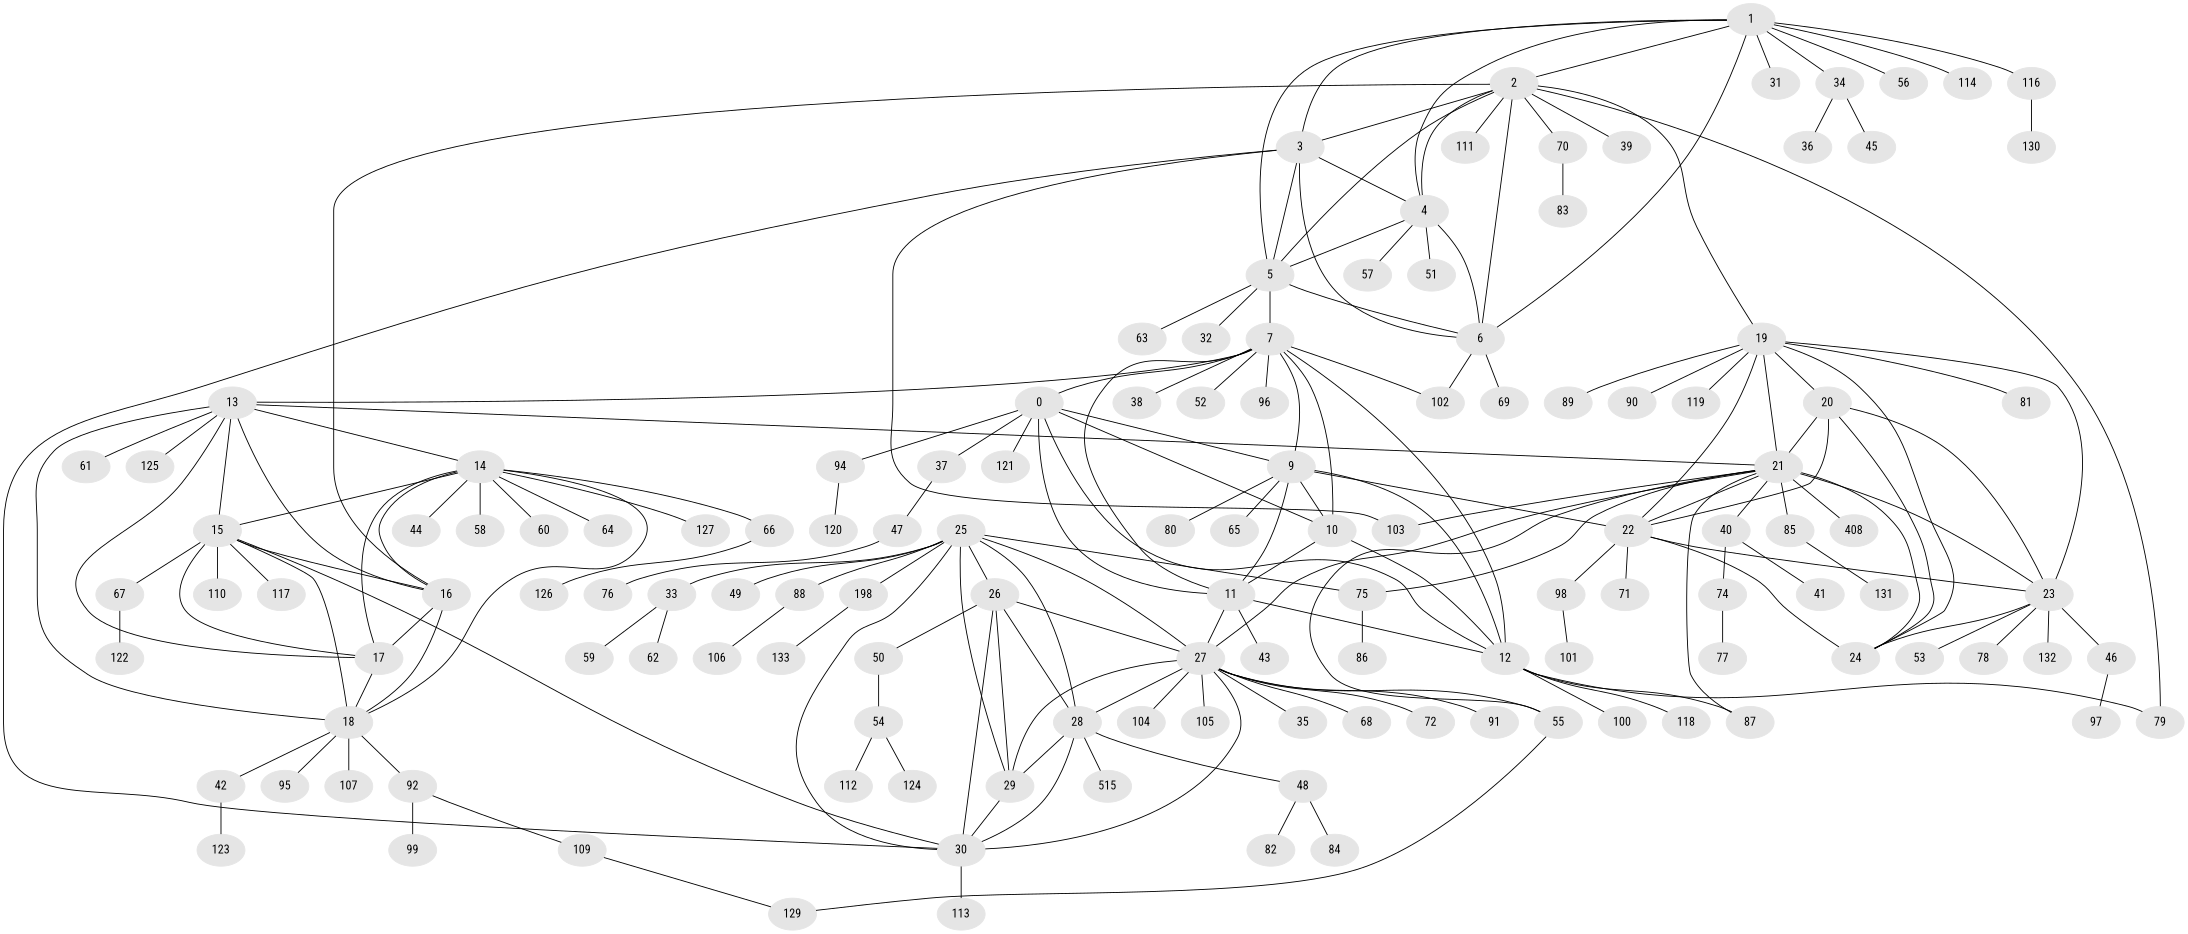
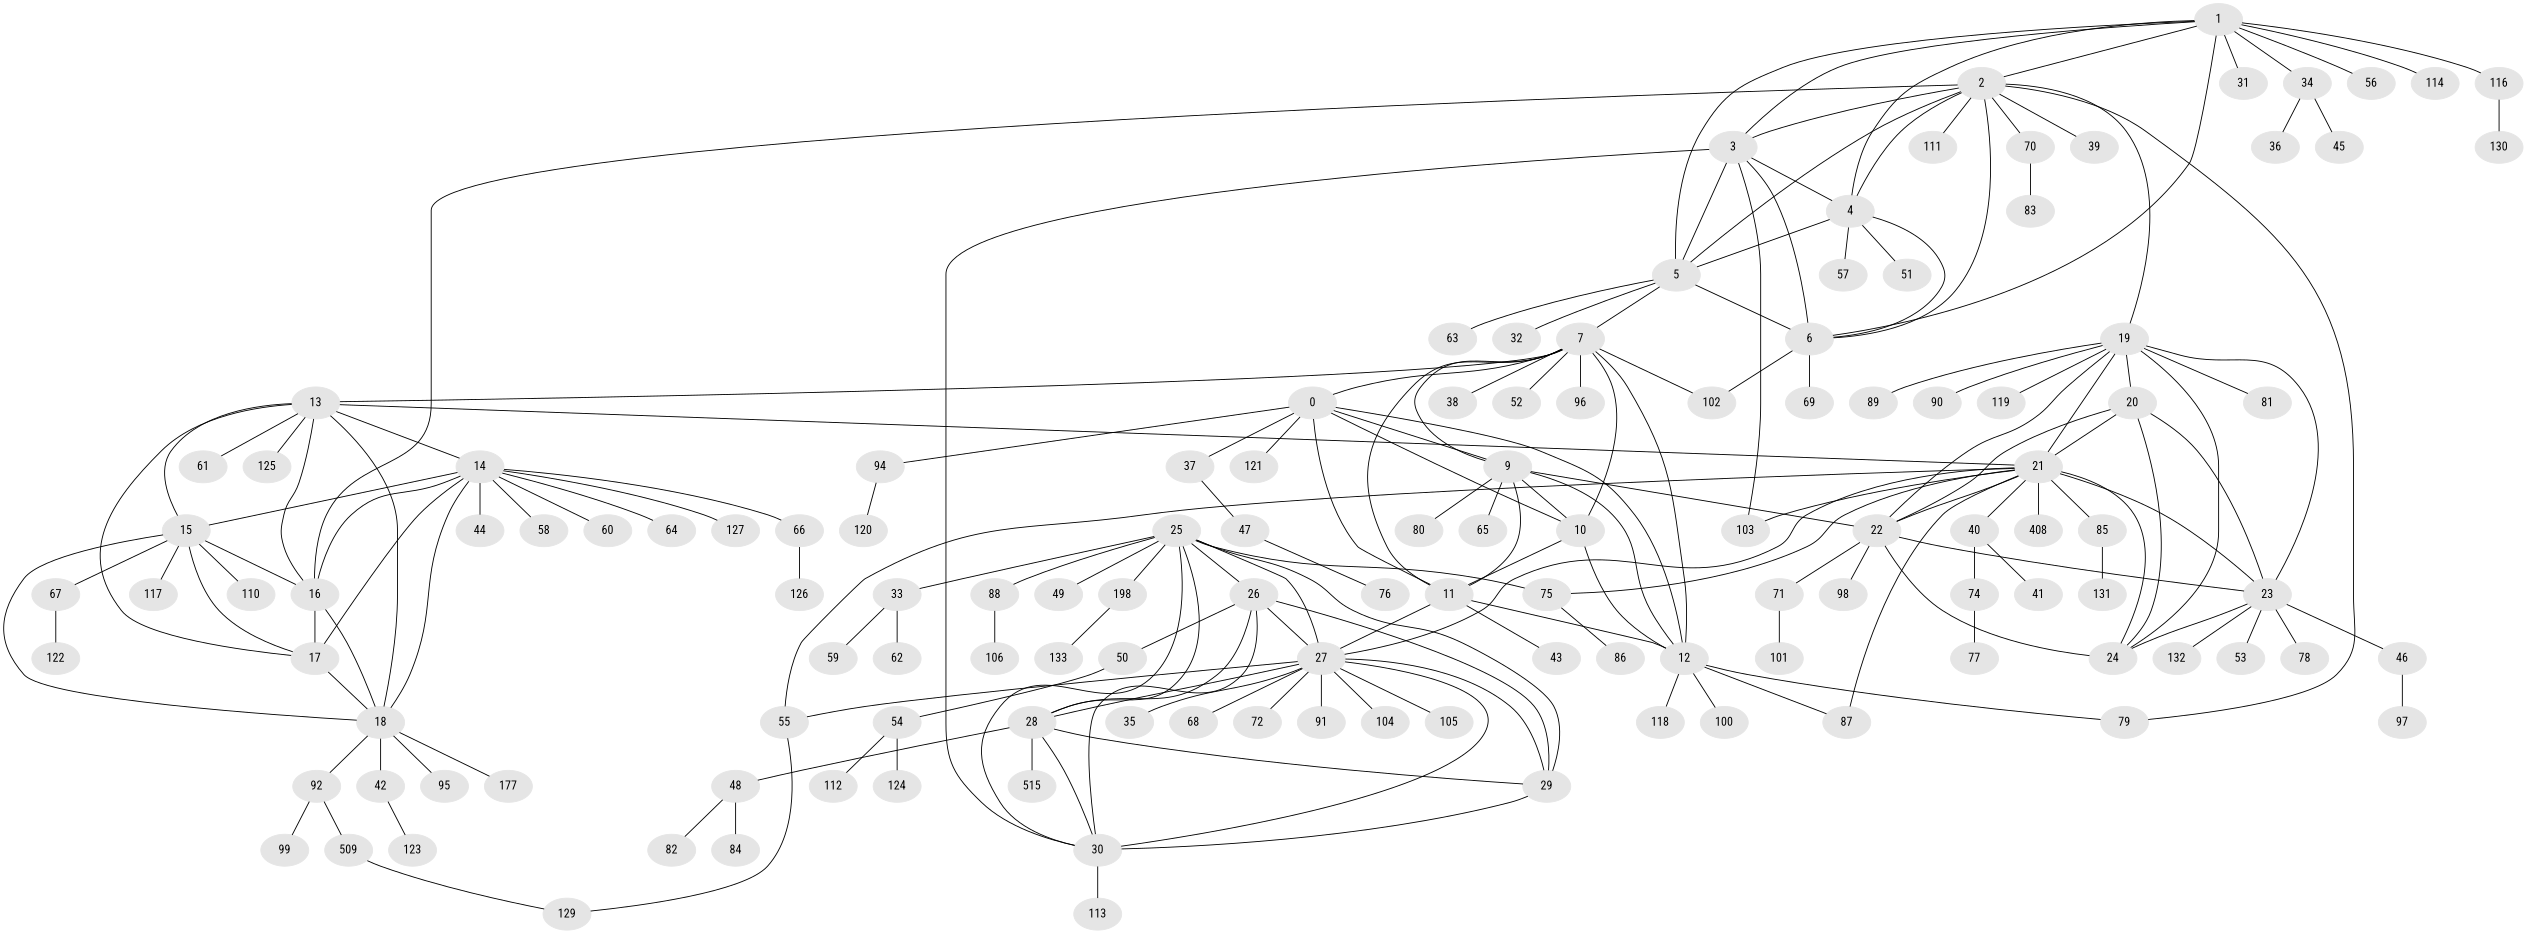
(1565, 626) -> (1779, 627)
(583, 705) -> none
(349, 786) -> (508, 786)
(582, 850) -> (349, 850)
